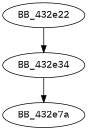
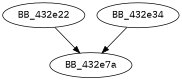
(44, 37) -> (65, 38)
